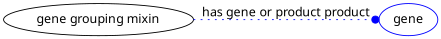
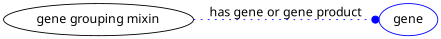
(286, 13) -> (286, 13)
